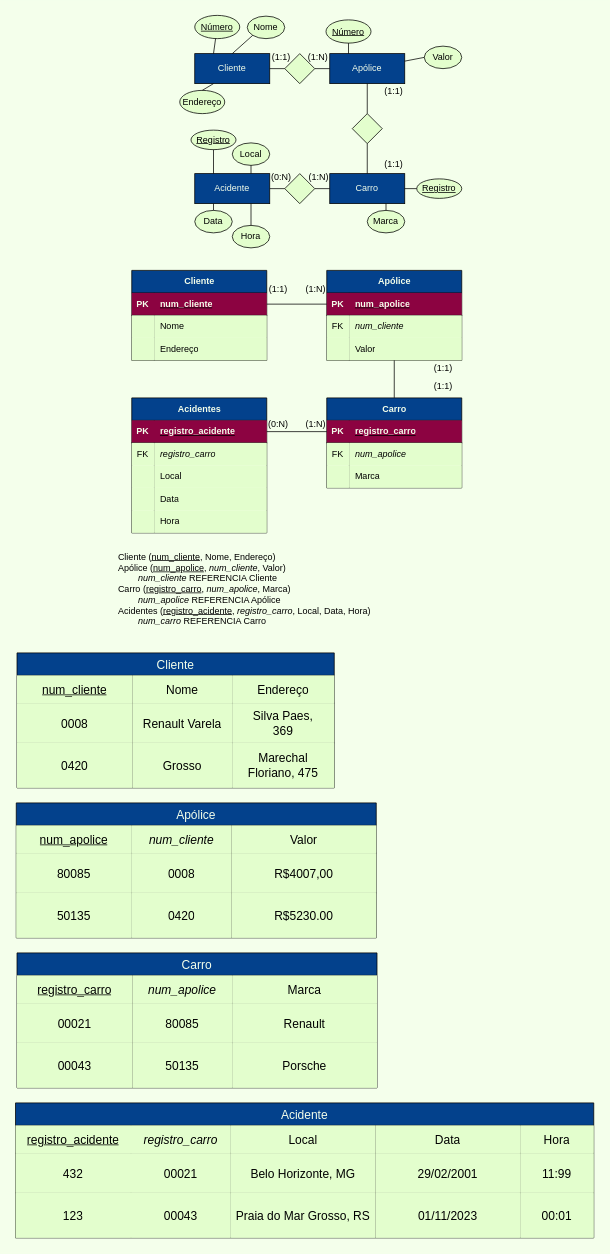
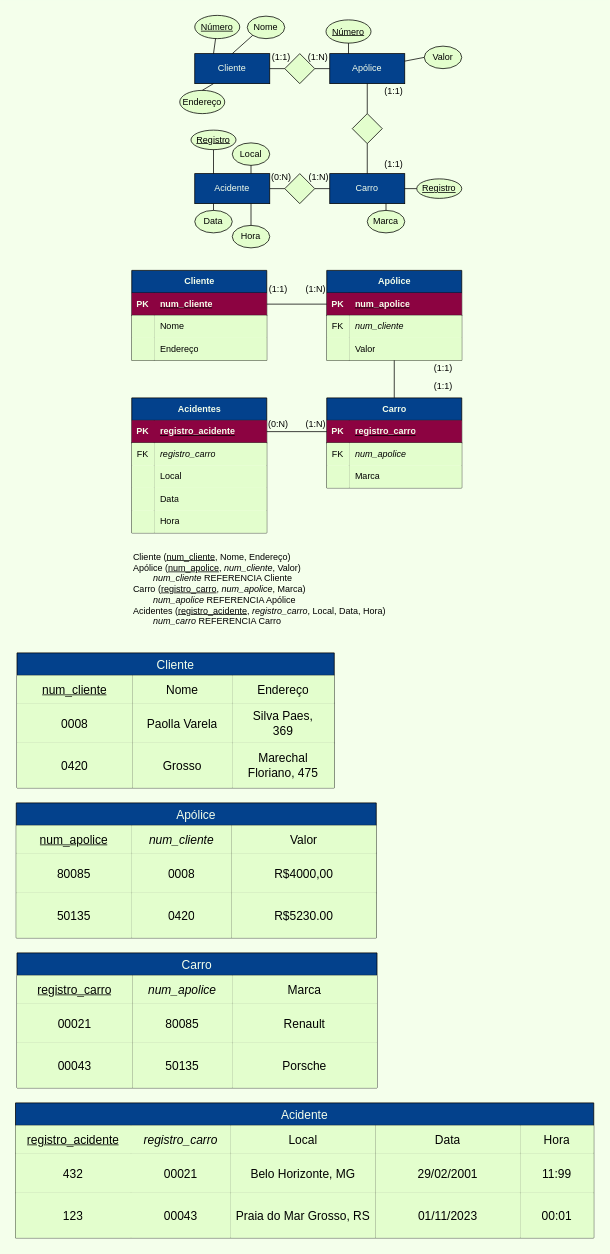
(252, 589) -> (267, 589)
(182, 723) -> (182, 723)
(304, 873) -> (304, 873)
